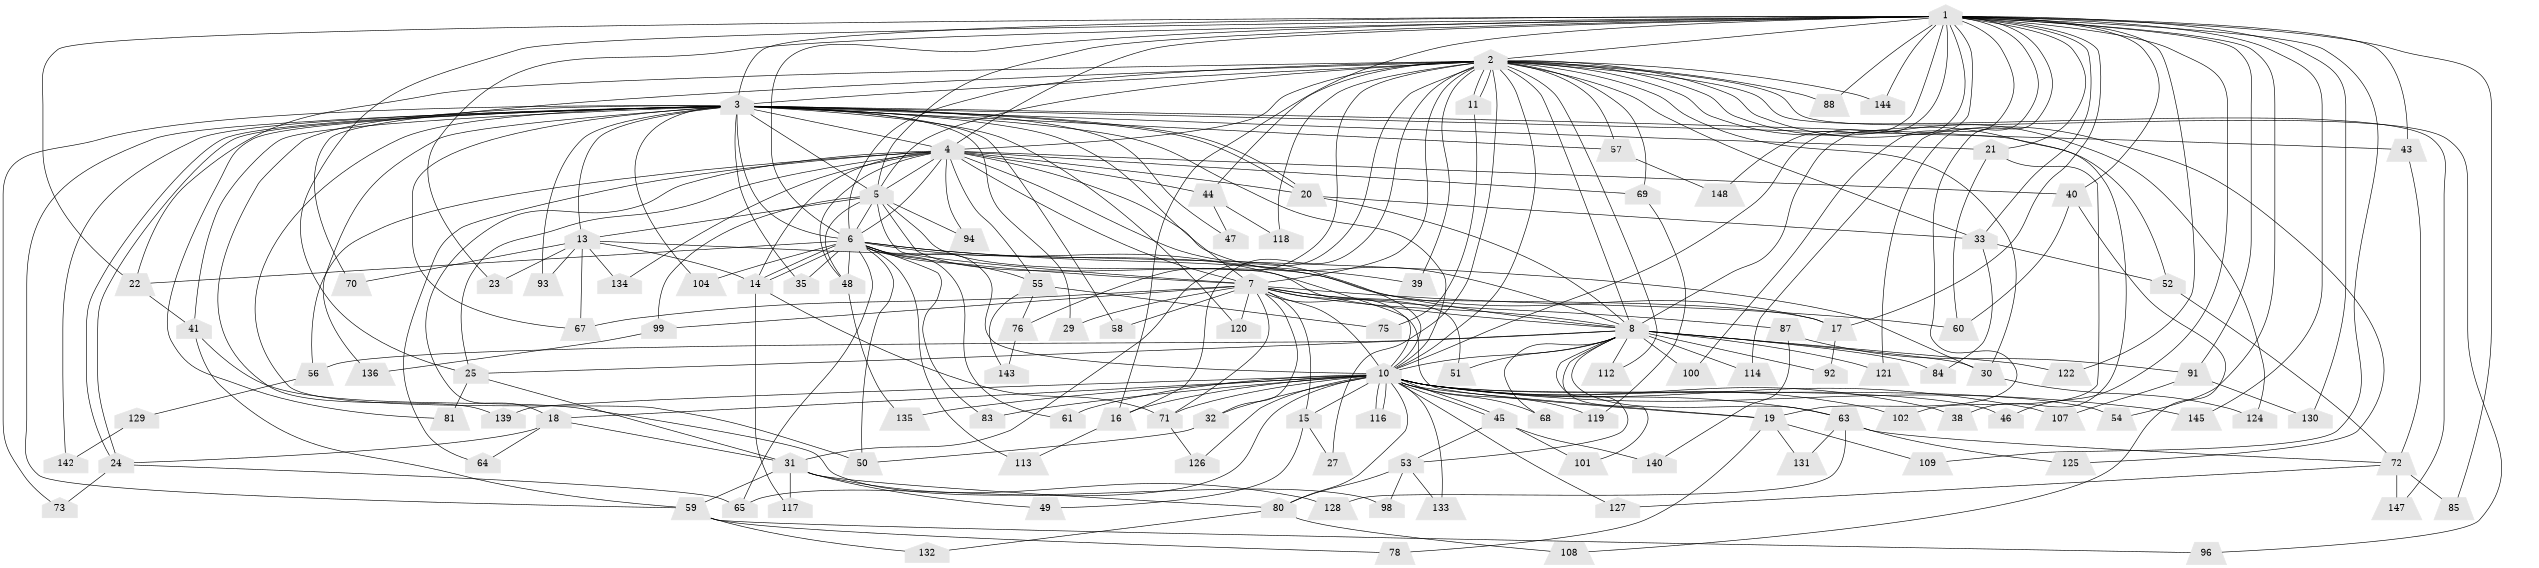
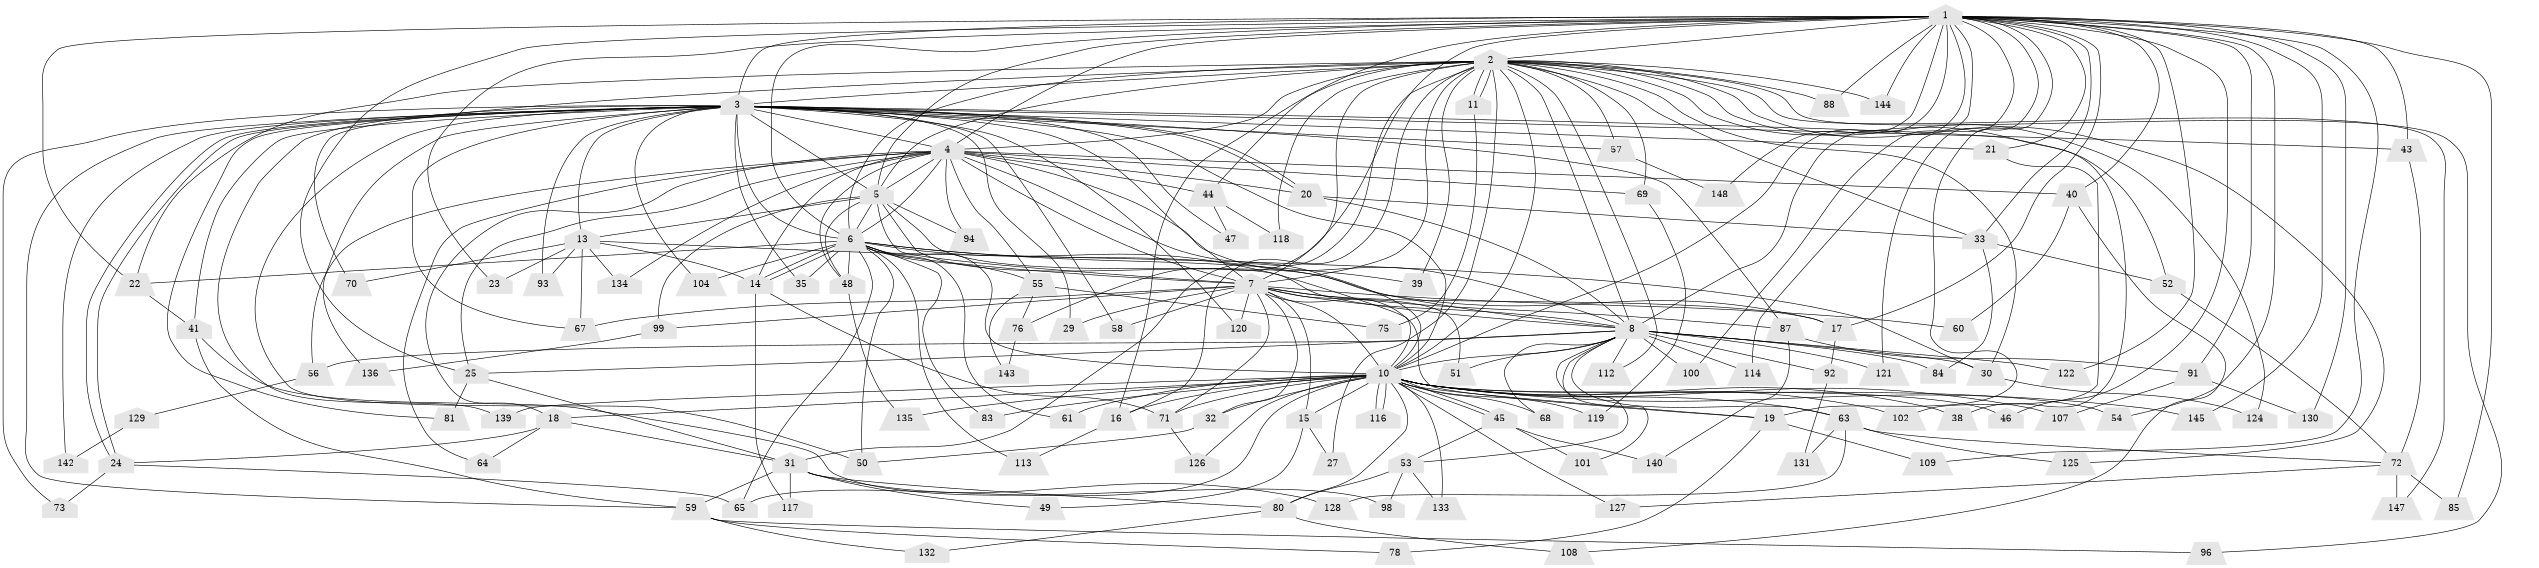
none -> (1483, 46)
none -> (1408, 144)
(1955, 244) -> none
(1786, 442) -> (1816, 418)
